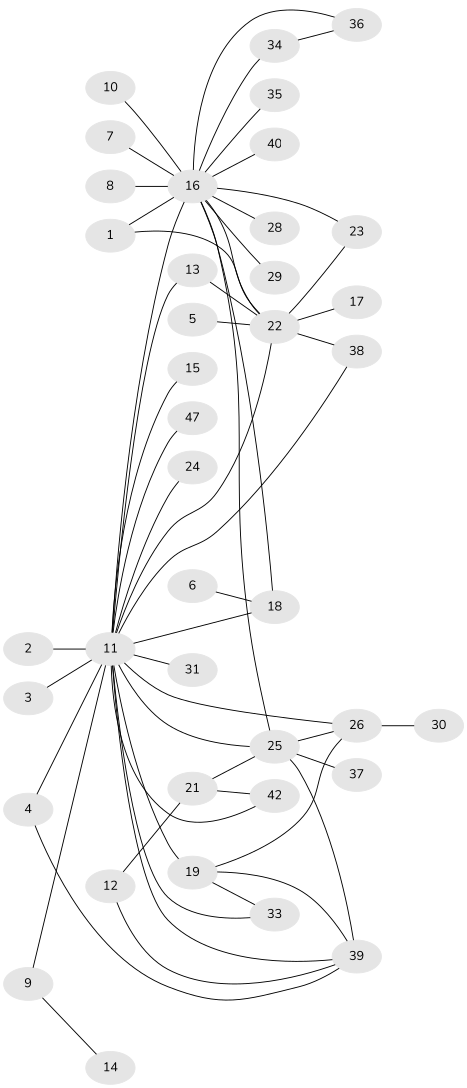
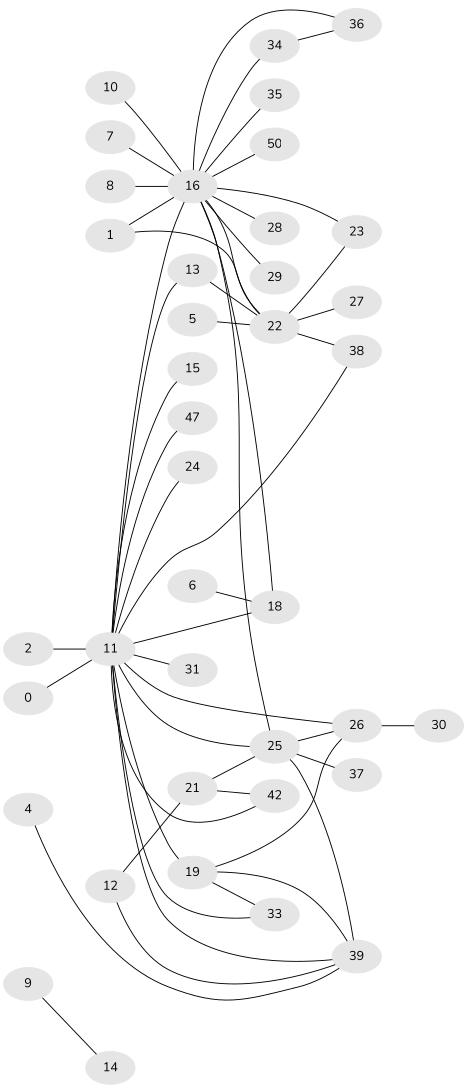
(275, 144) -> (275, 144)
(357, 302) -> (357, 302)
(211, 499) -> none
(28, 698) -> (28, 698)
(69, 729) -> none
(69, 817) -> none
